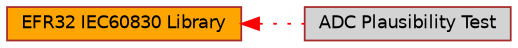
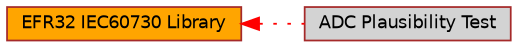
(124, 24) -> (124, 24)
